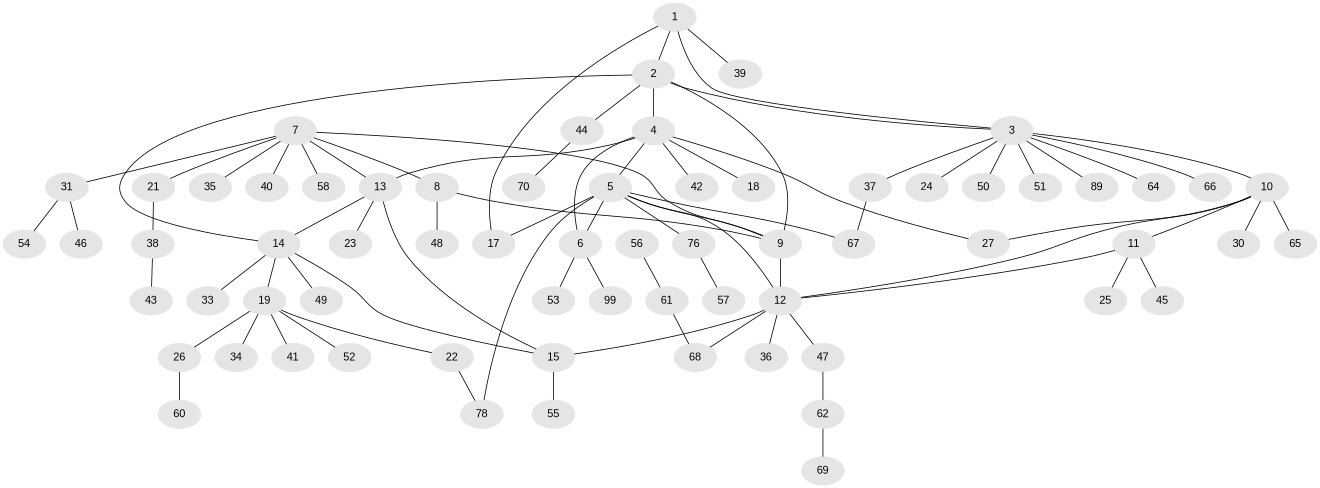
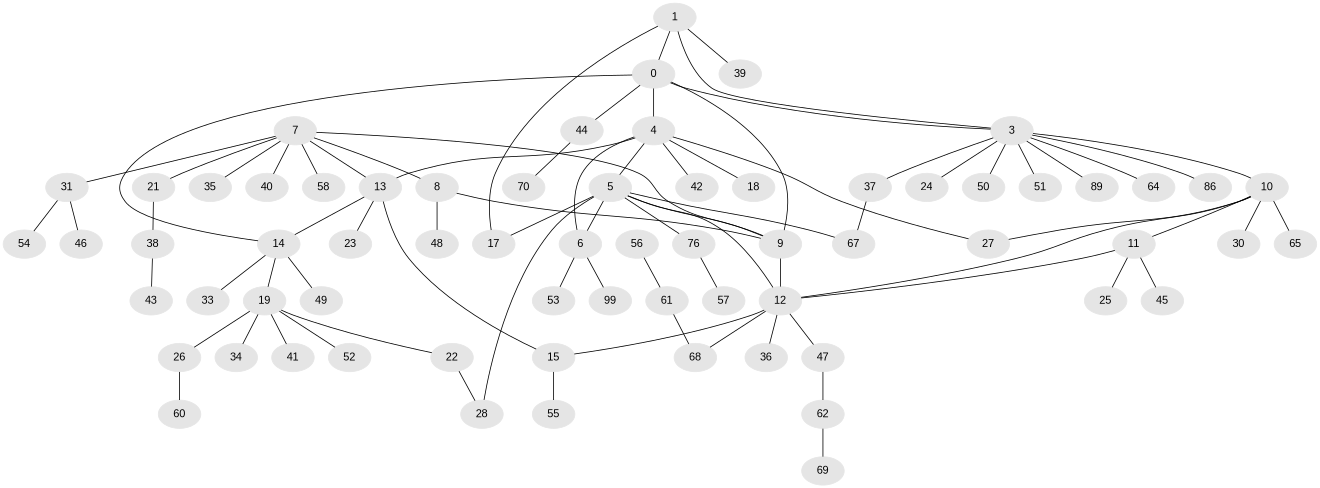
(654, 74) -> (654, 74)
(1210, 187) -> (1210, 187)
(405, 323) -> none
(482, 414) -> (482, 414)
